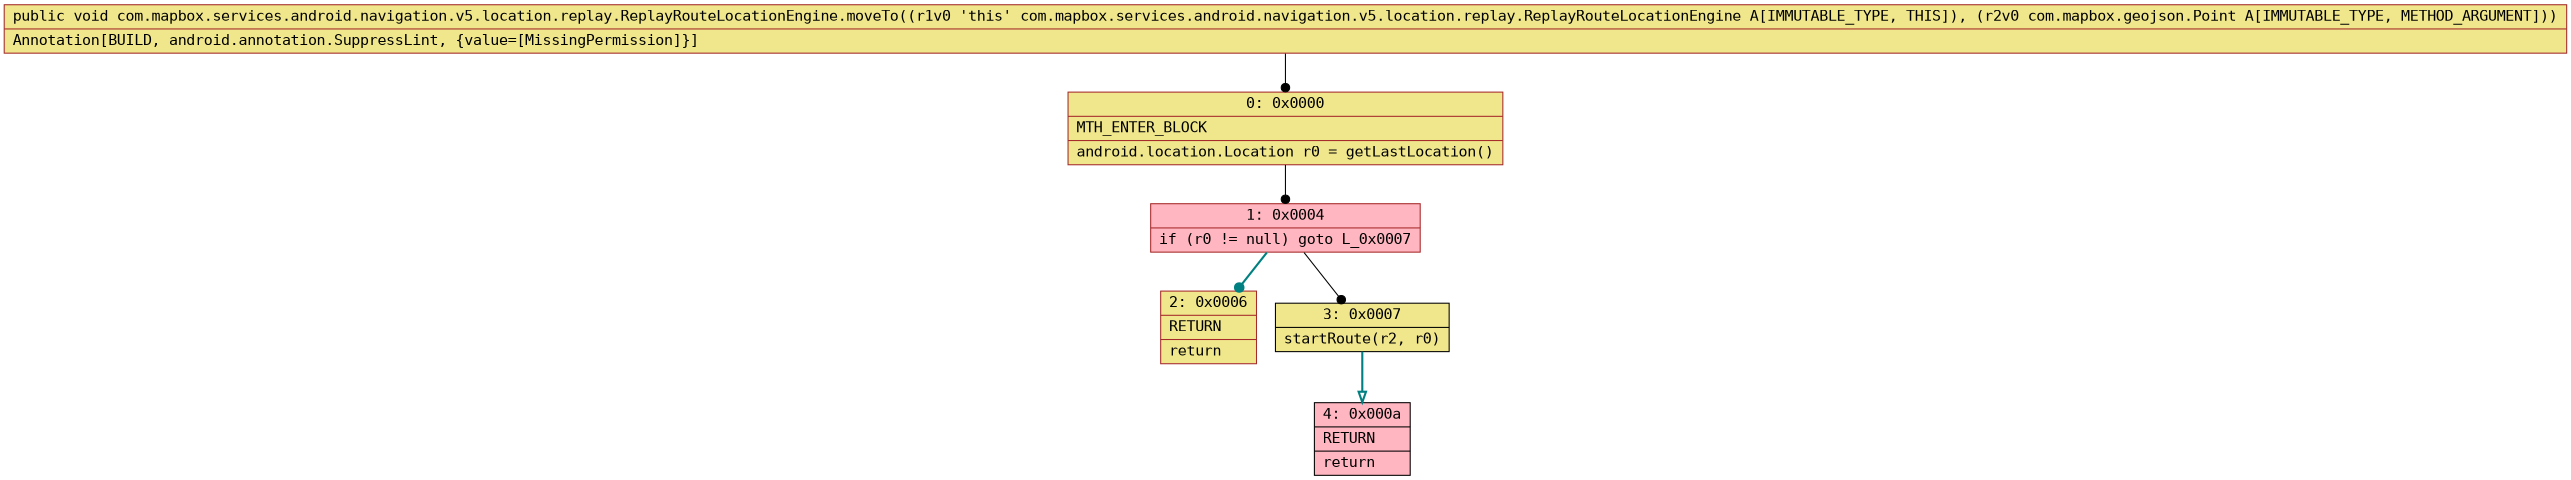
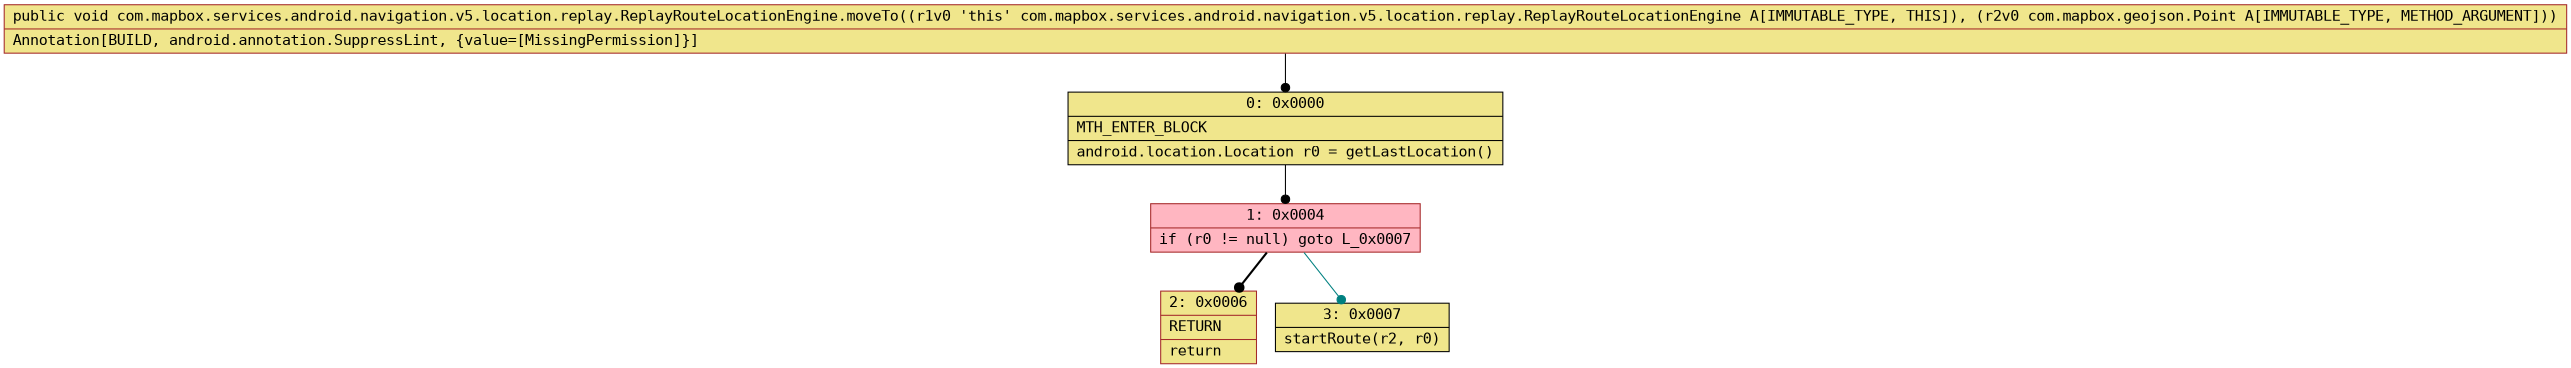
(1285, 128) -> (1285, 128)
(1254, 268) -> (1254, 268)
(1321, 274) -> (1321, 274)
(1362, 439) -> none
